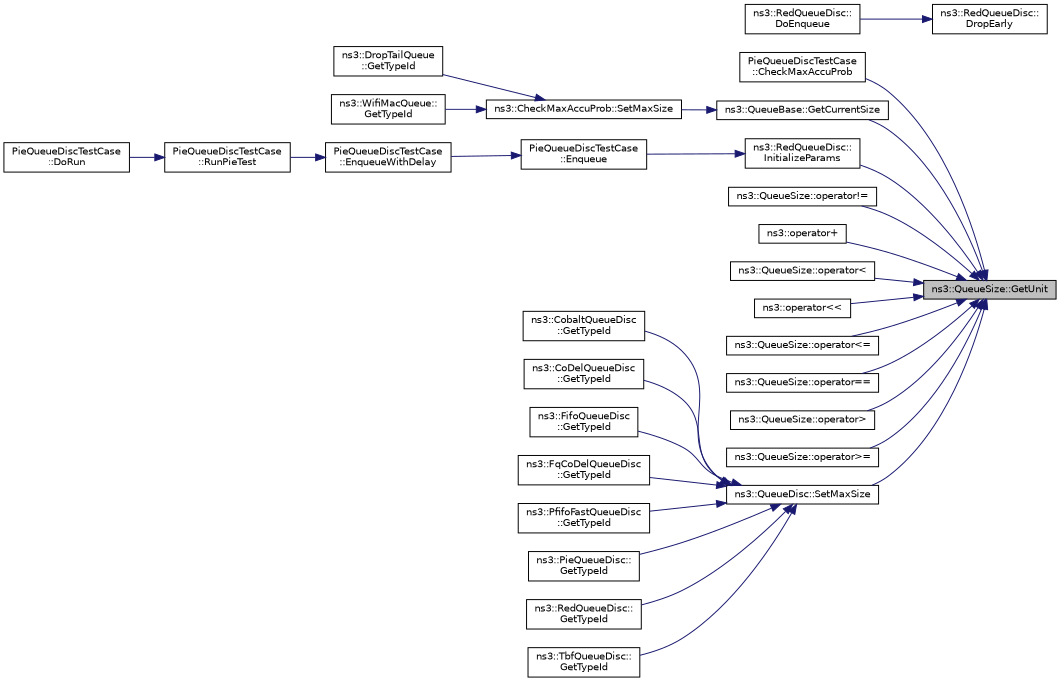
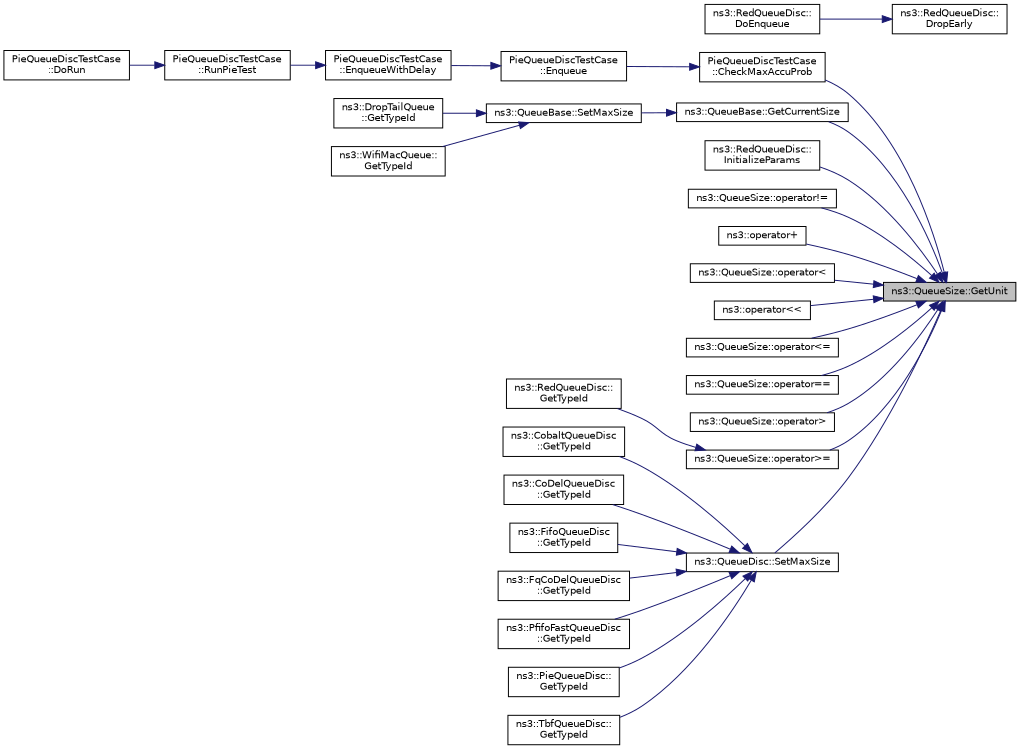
(584, 109) -> (564, 113)
(691, 154) -> (658, 67)
(719, 568) -> (657, 428)
